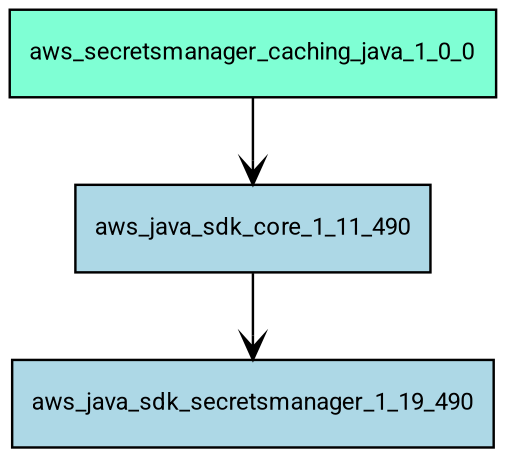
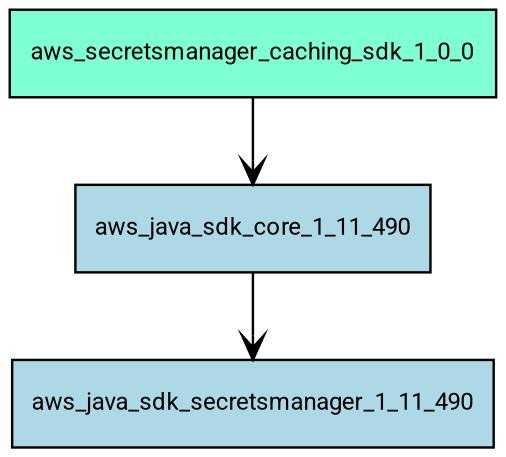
(253, 54) -> (253, 54)
(253, 404) -> (253, 404)
